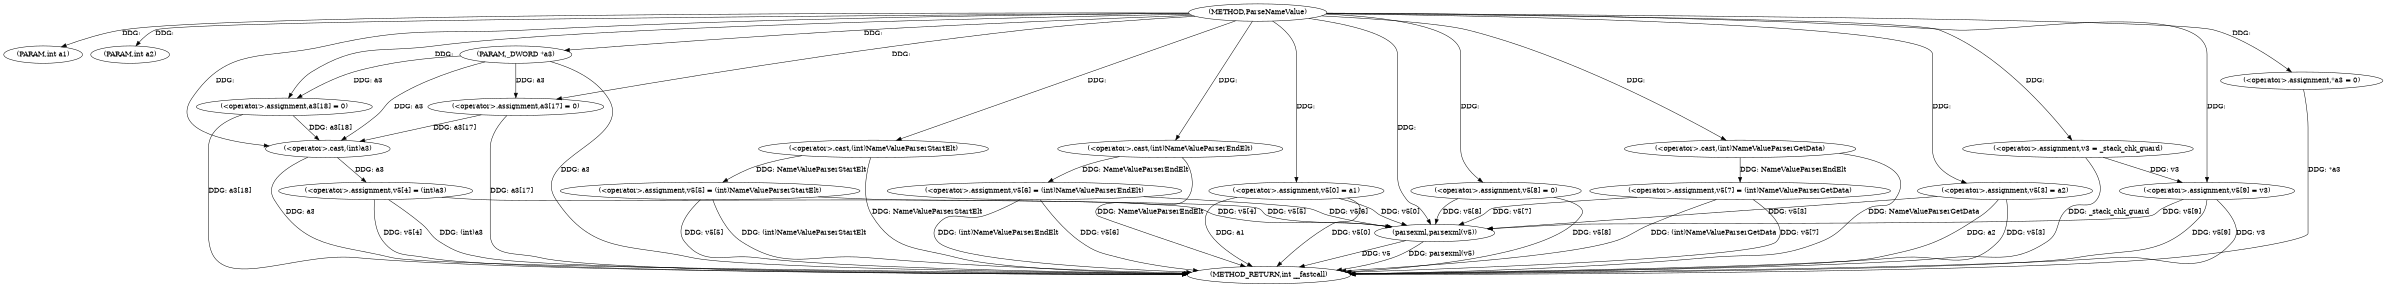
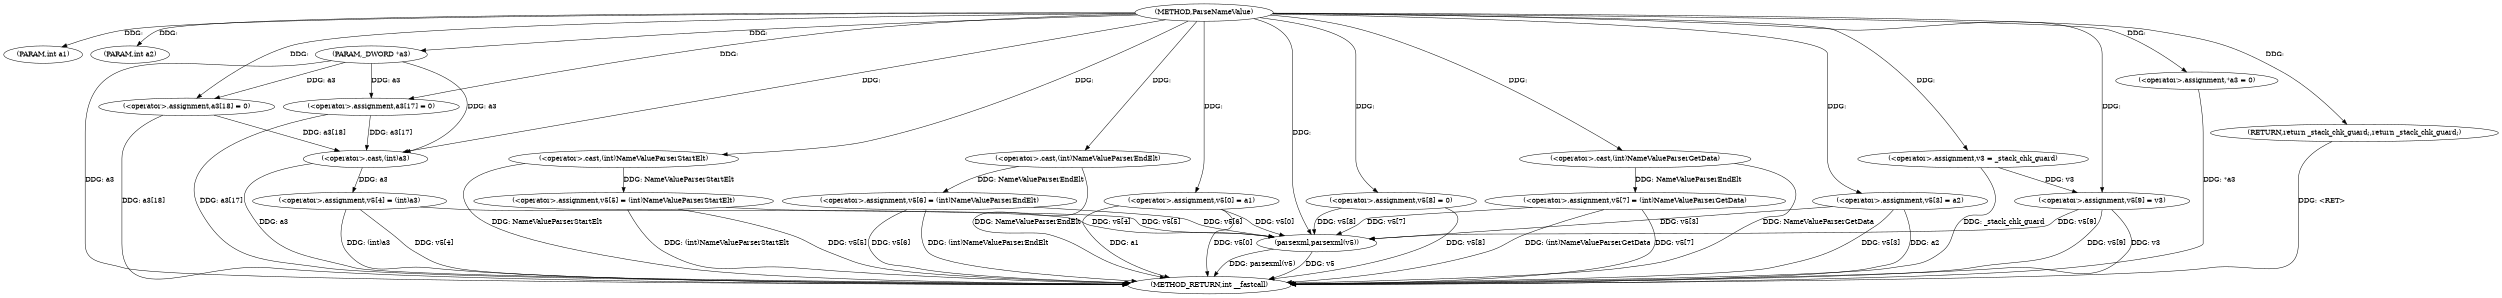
none -> (2354, 133)
